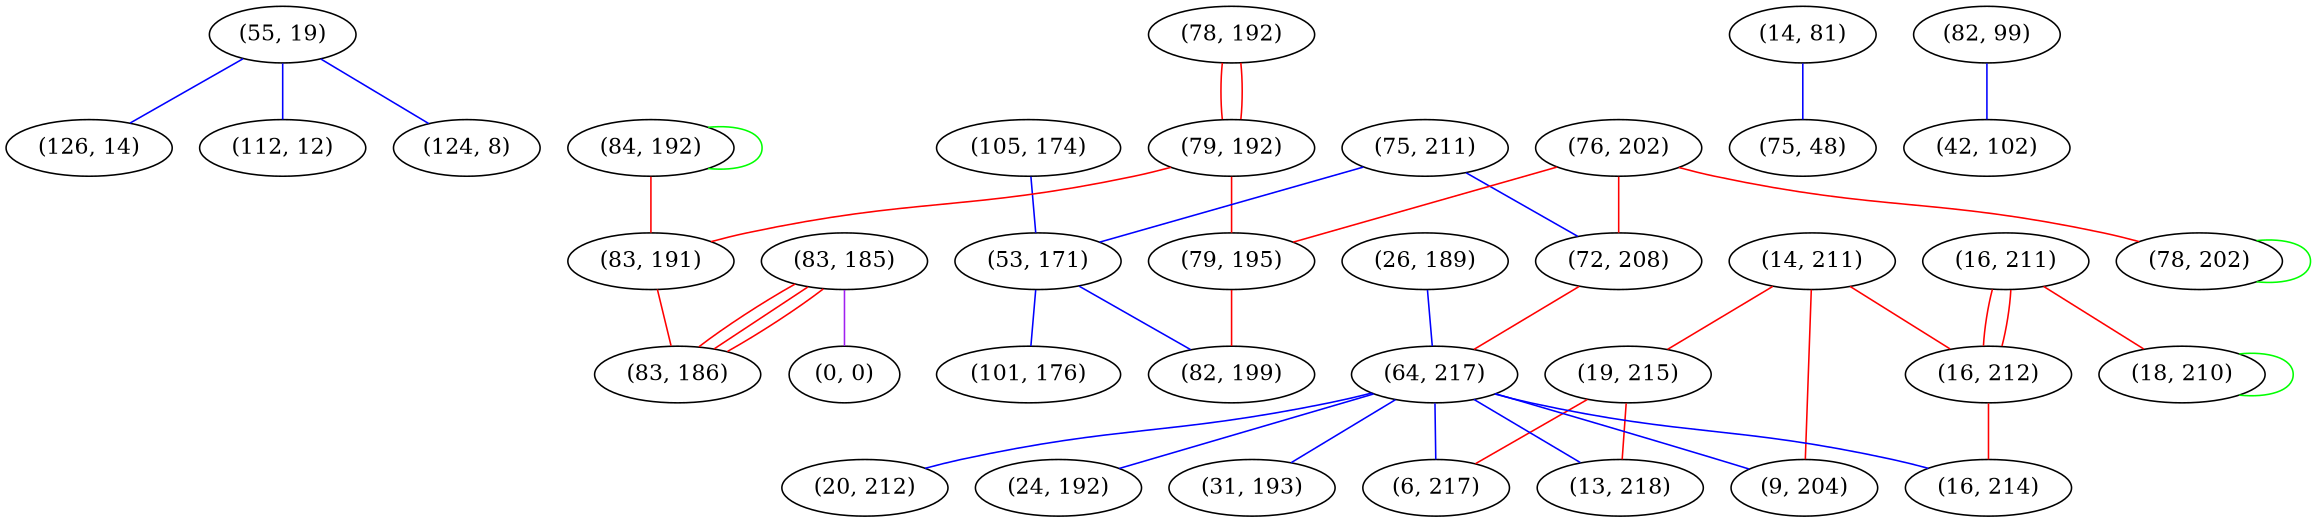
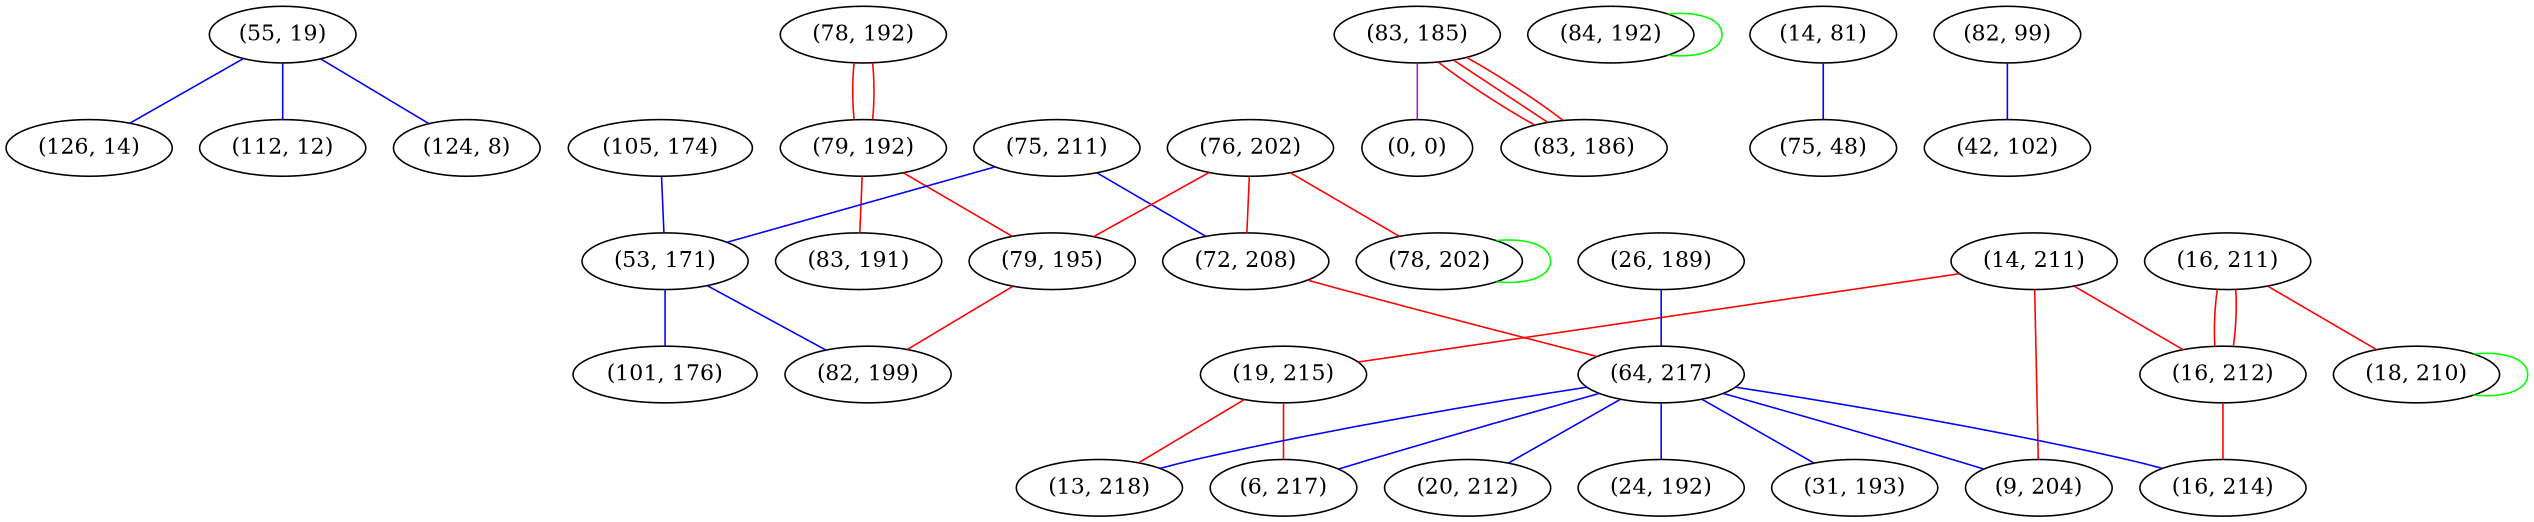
(651, 205) -> none
(664, 318) -> none
